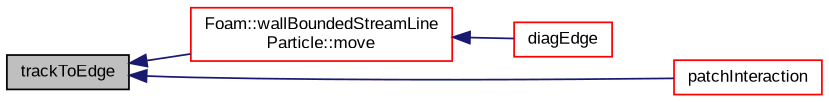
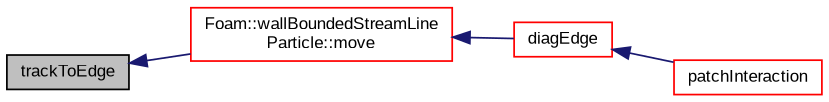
(410, 80) -> (651, 58)
